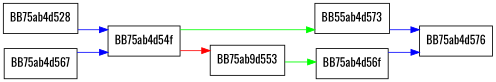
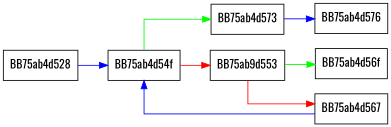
(352, 18) -> (247, 19)
(400, 52) -> none
none -> (266, 104)
